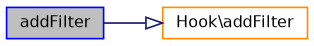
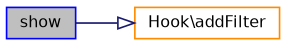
(55, 23) -> (41, 23)
